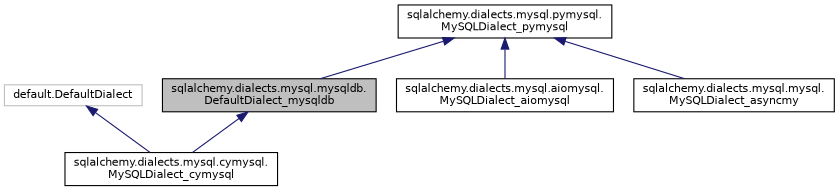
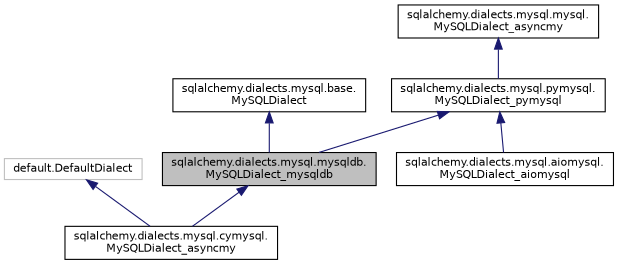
(625, 60) -> (498, 64)
(269, 95) -> (269, 169)
none -> (269, 95)
(171, 169) -> (171, 243)
